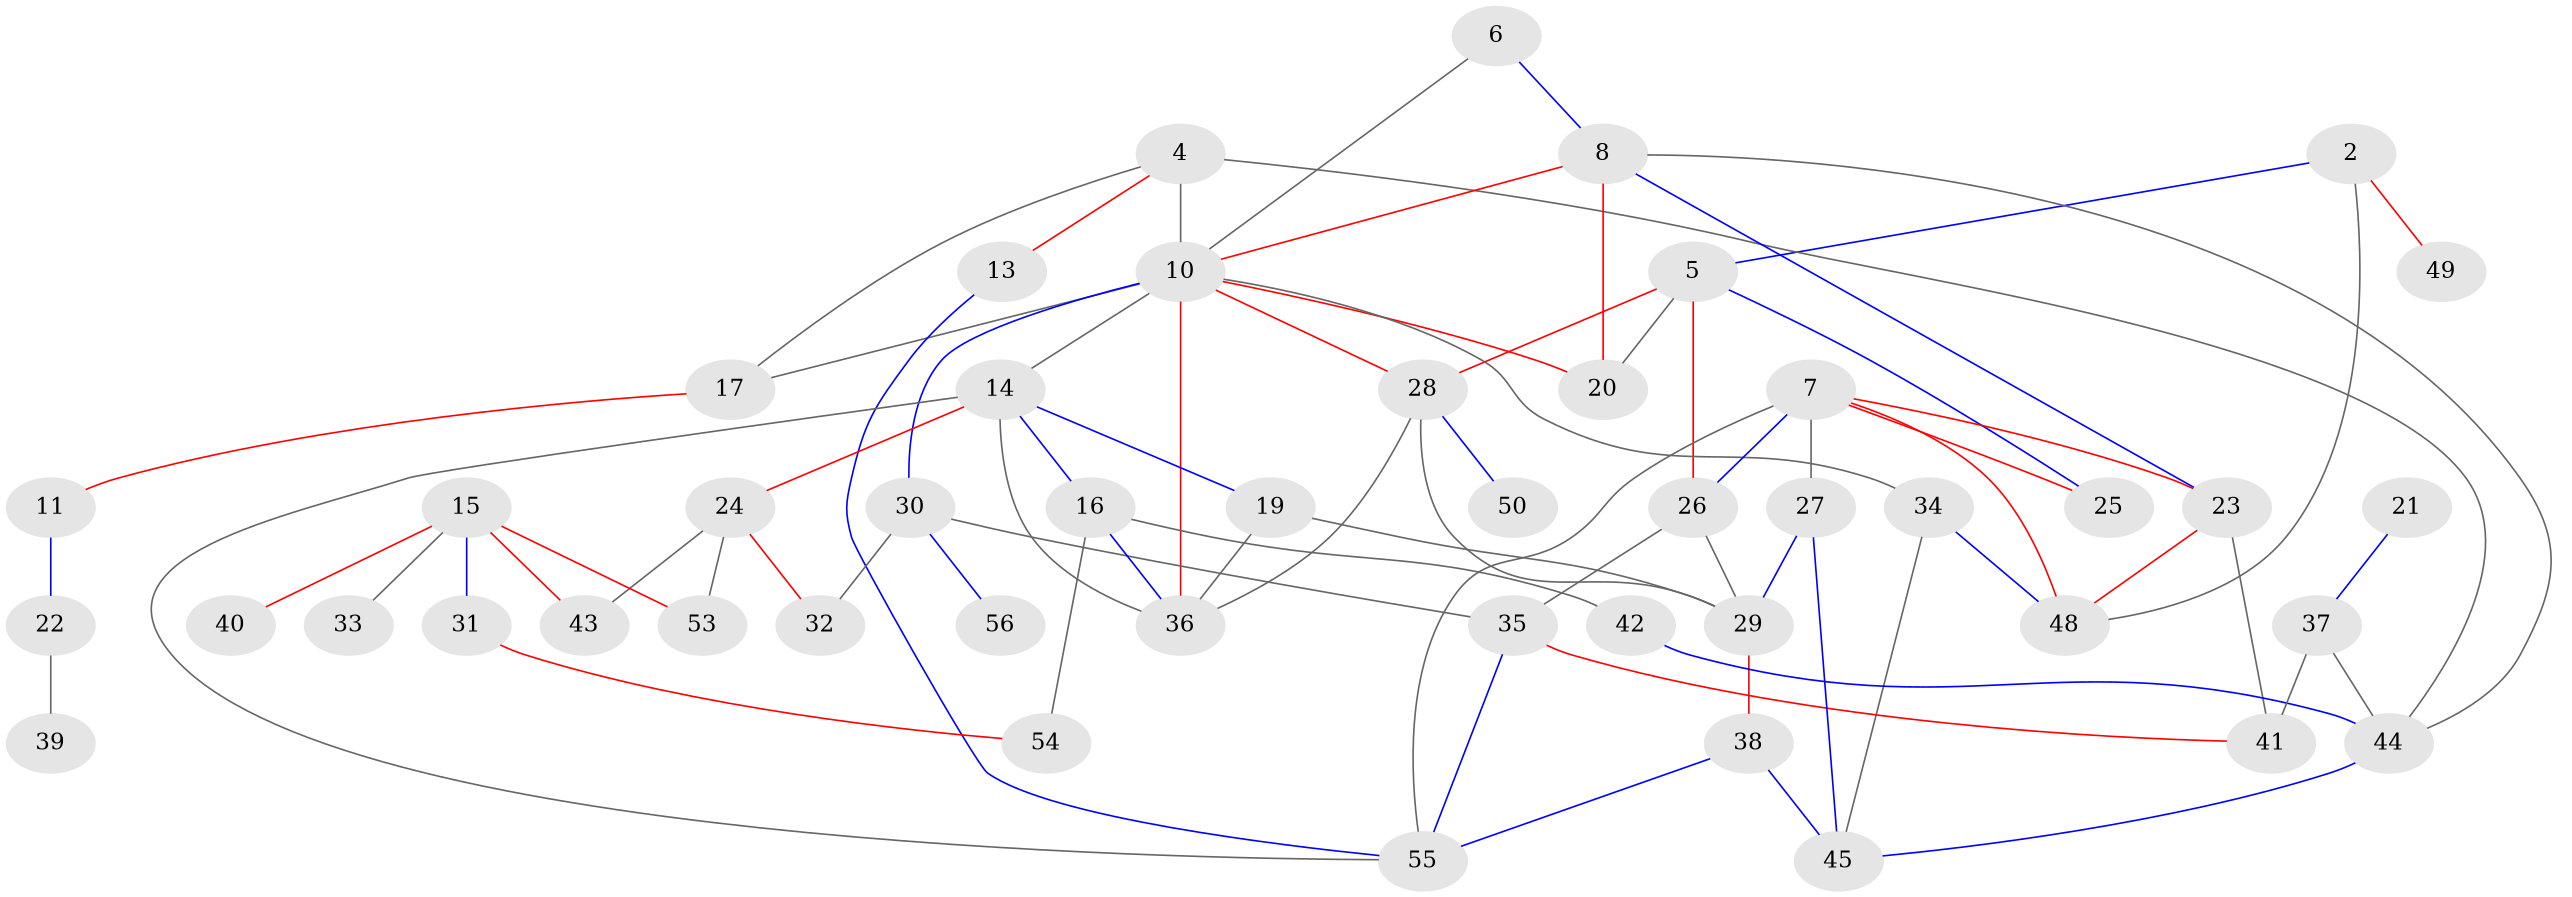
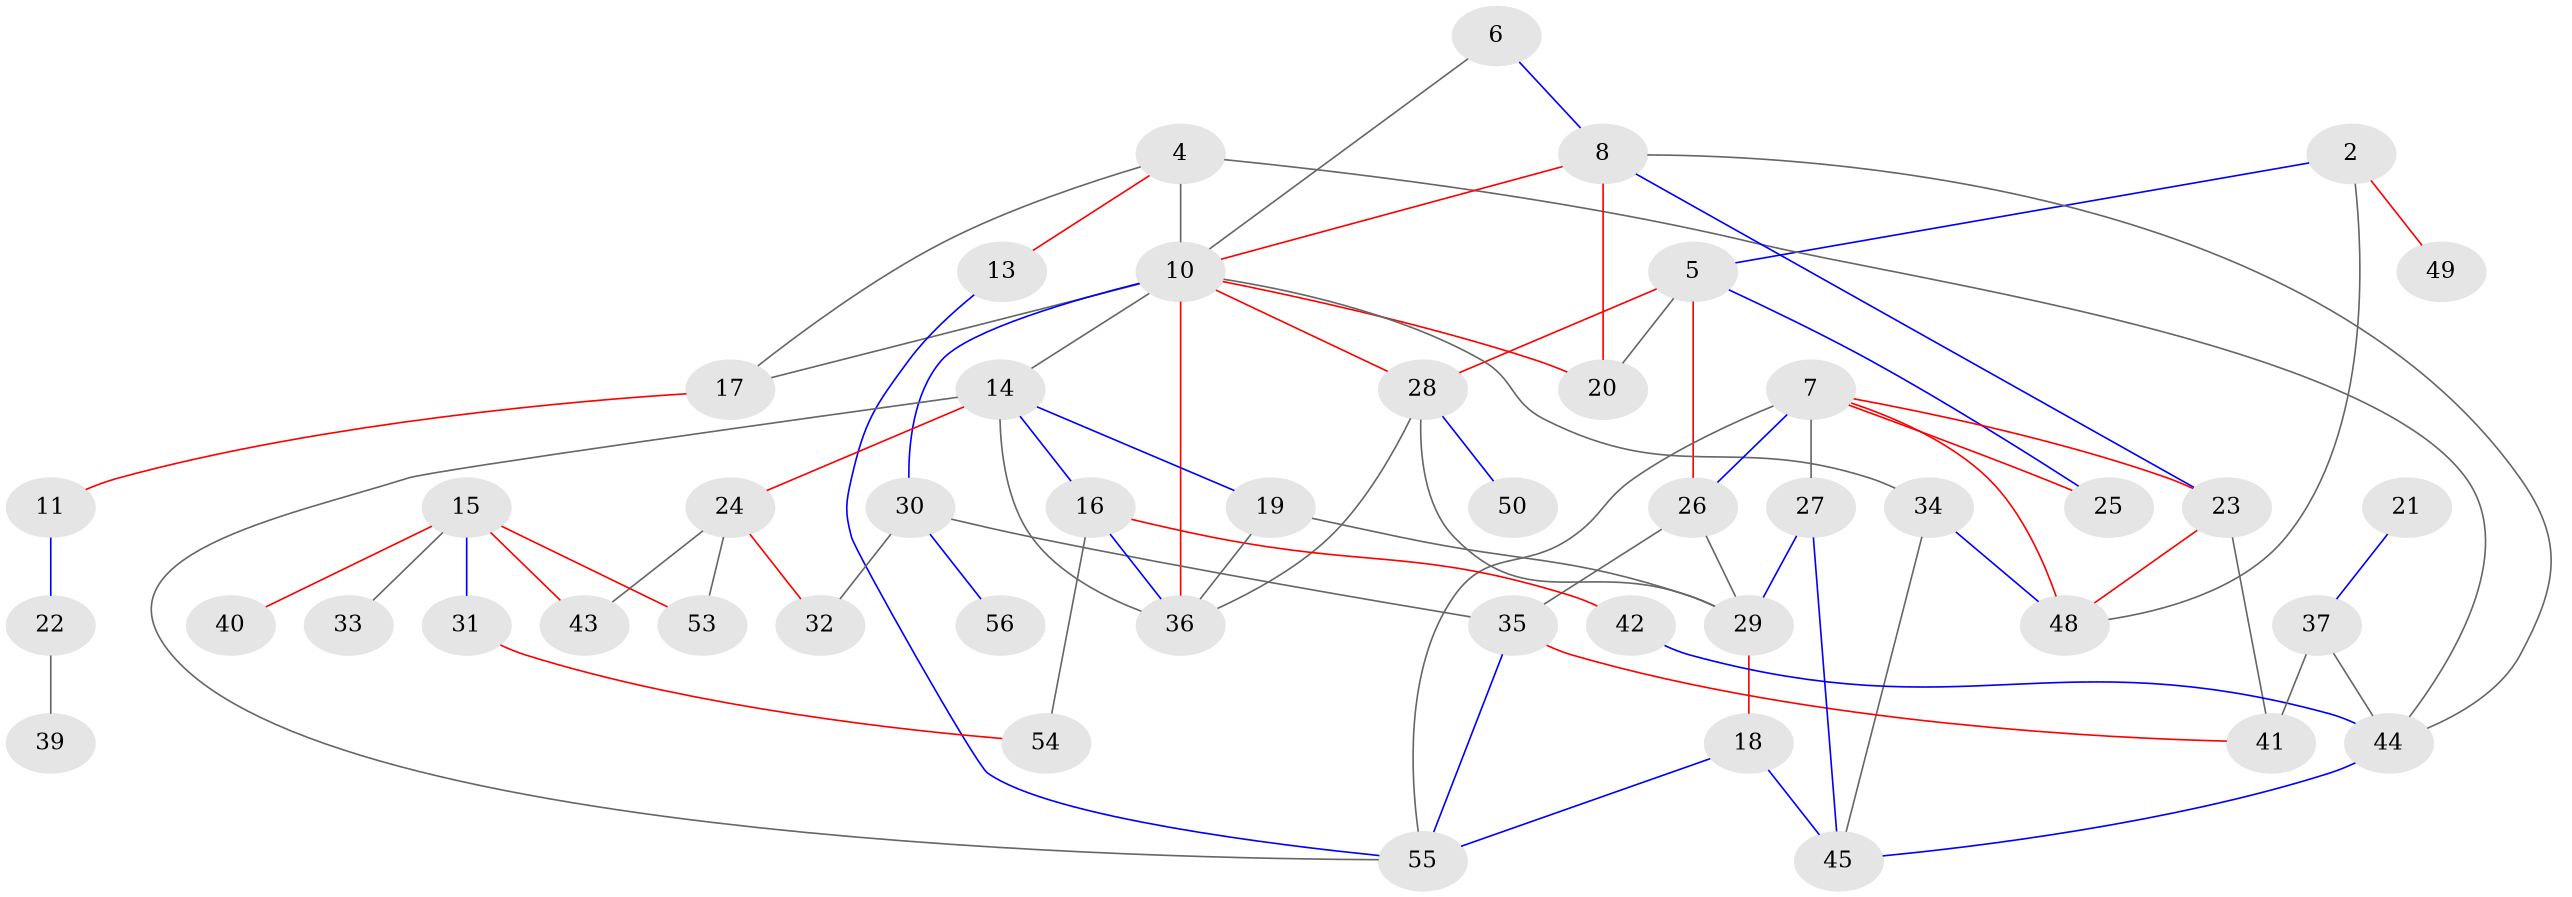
(1366, 558) -> (1366, 558)
(1749, 743) -> (1749, 743)
